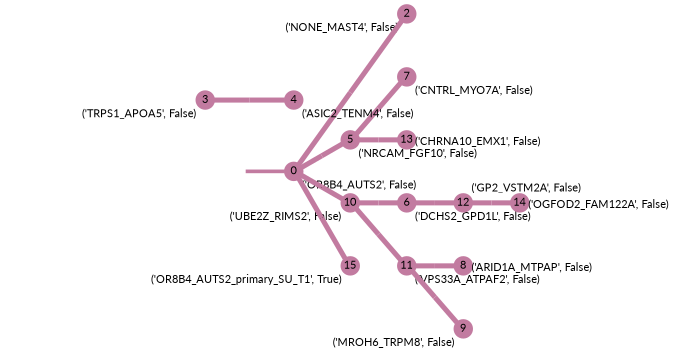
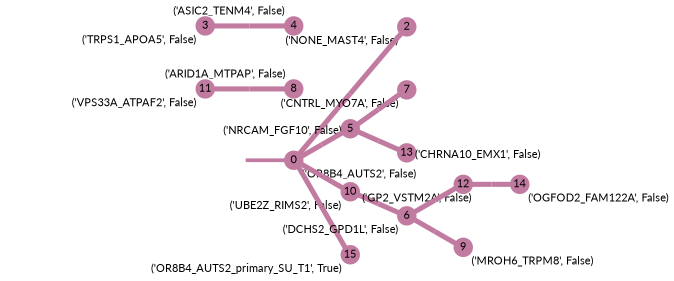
(378, 234) -> none
(435, 297) -> (435, 232)
